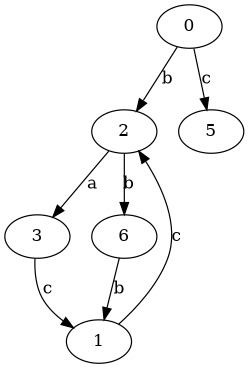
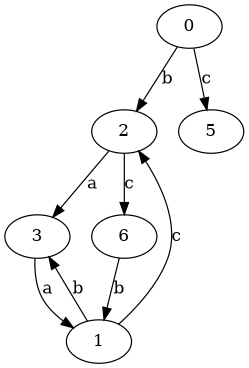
(129, 184) -> (129, 184)
(48, 289) -> (48, 289)
none -> (71, 294)
